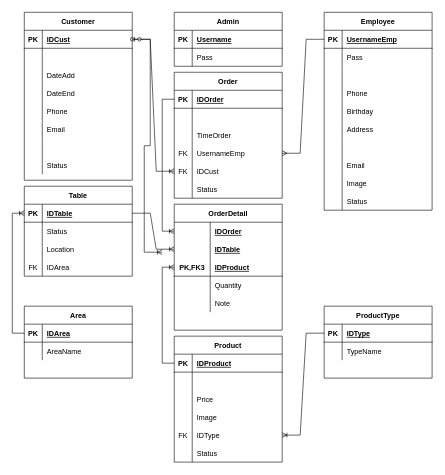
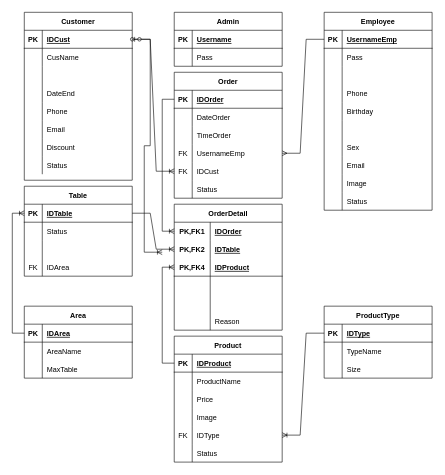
none -> (87, 57)
(87, 75) -> none
none -> (237, 117)
(387, 129) -> none
none -> (87, 147)
none -> (387, 147)
none -> (192, 231)
(87, 249) -> none
none -> (192, 249)
(192, 268) -> (192, 268)
(246, 285) -> none
(246, 303) -> none
none -> (246, 321)
none -> (87, 369)
none -> (387, 369)
none -> (237, 381)
